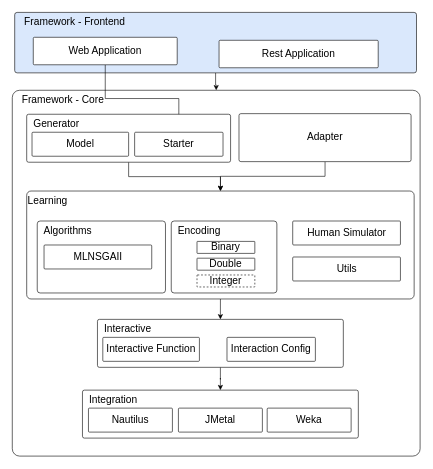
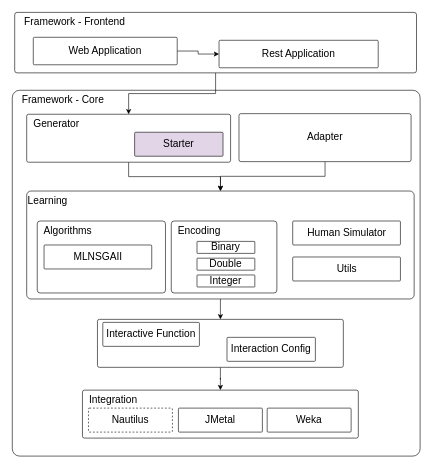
(216, 43) -> (216, 43)
(216, 85) -> (170, 94)
(134, 99) -> (198, 52)
(80, 144) -> none
(179, 144) -> (179, 144)
(226, 281) -> (226, 281)
(151, 350) -> (151, 335)
(131, 420) -> (131, 420)
